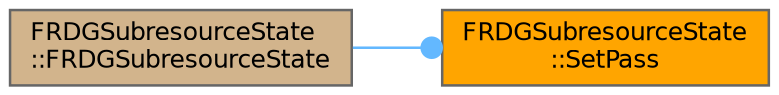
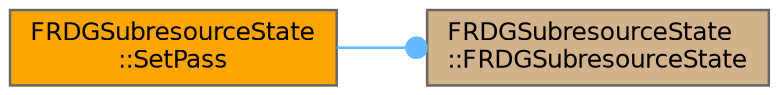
(387, 48) -> (372, 48)
